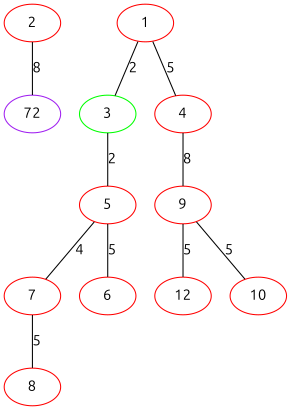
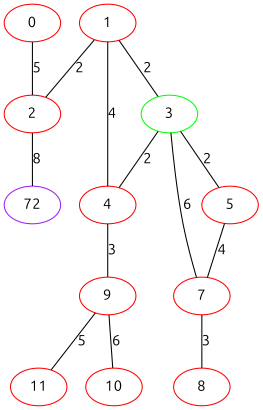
none -> (32, 23)
none -> (70, 69)
(171, 69) -> (112, 114)
none -> (139, 159)
(188, 159) -> (112, 250)
none -> (180, 206)
(230, 250) -> (117, 341)
(108, 296) -> none
(183, 296) -> (39, 387)
(37, 341) -> (207, 341)
